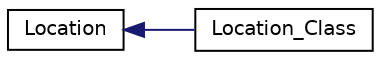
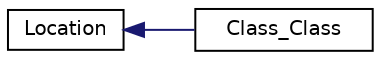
(284, 30) -> (284, 30)
